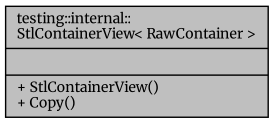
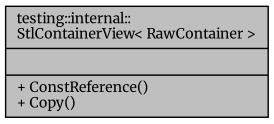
(88, 88) -> (83, 88)
